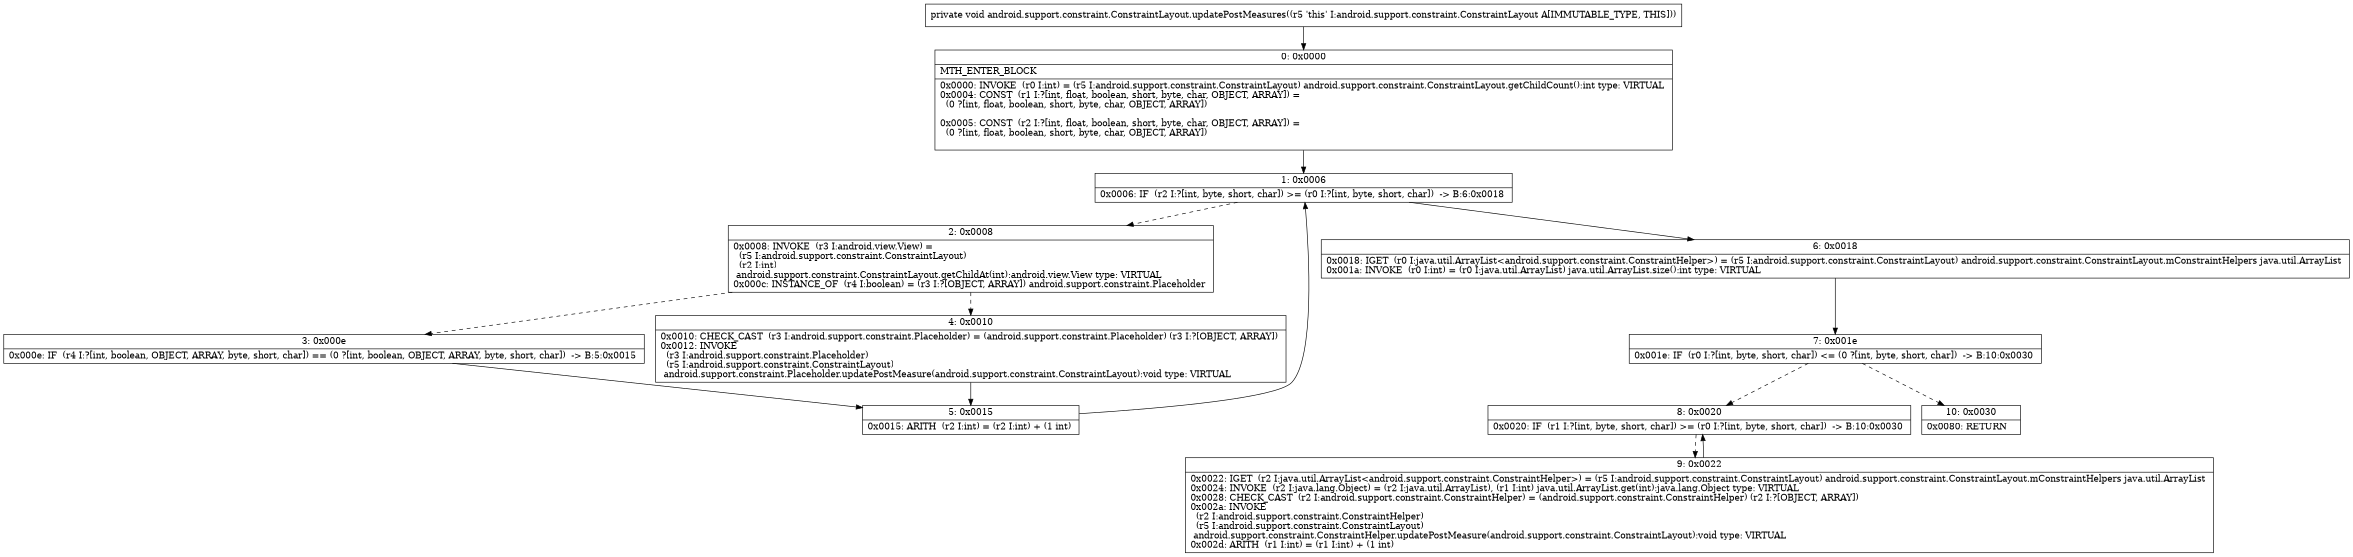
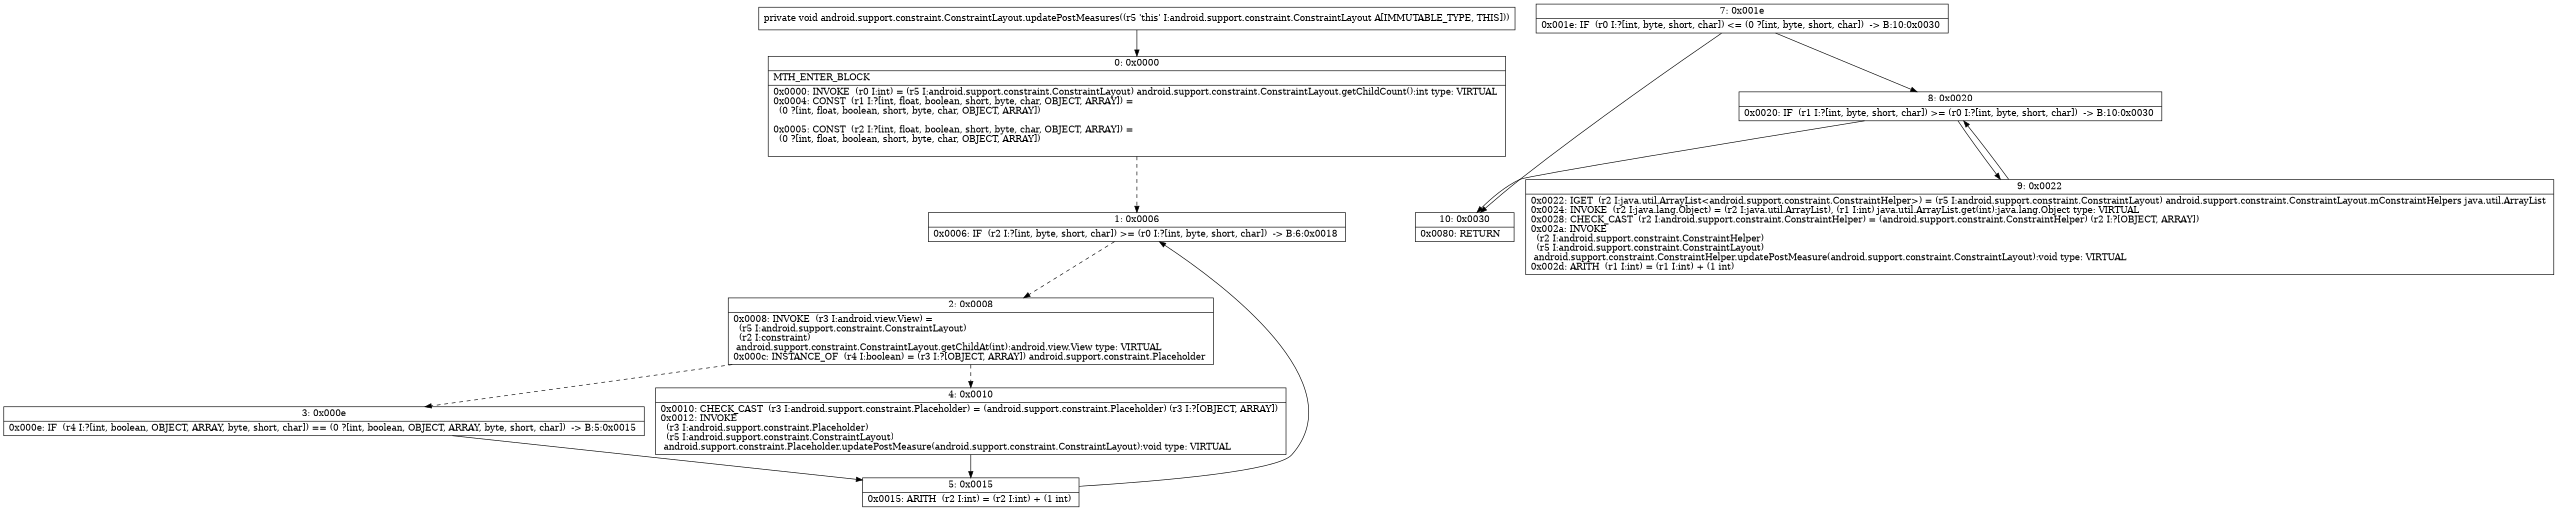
none -> (1668, 153)
(1304, 159) -> (1137, 181)
(1835, 259) -> none
(755, 266) -> (772, 338)
(1770, 383) -> (1843, 61)
(1900, 383) -> (1601, 118)
(1696, 443) -> (1977, 148)
